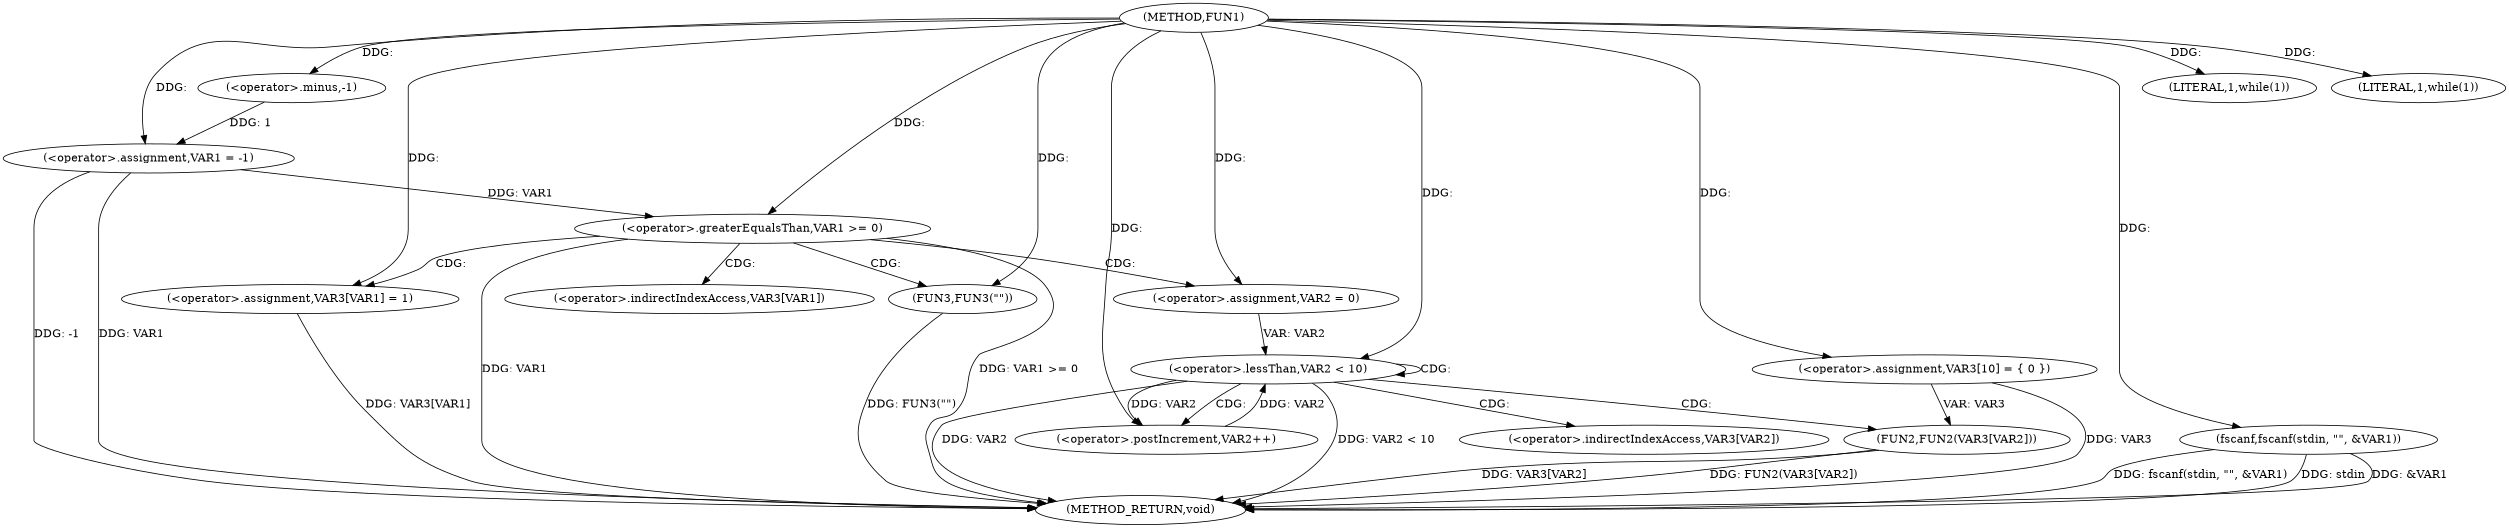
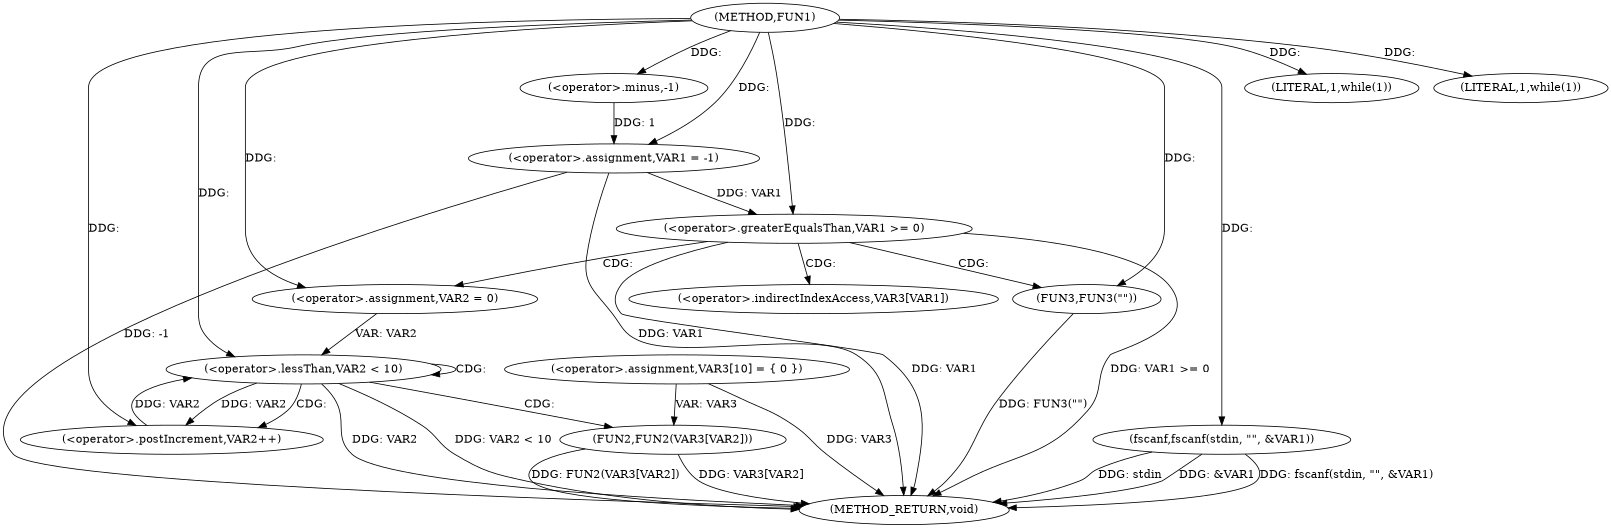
(1663, 64) -> none
(290, 299) -> none
(1644, 440) -> none
